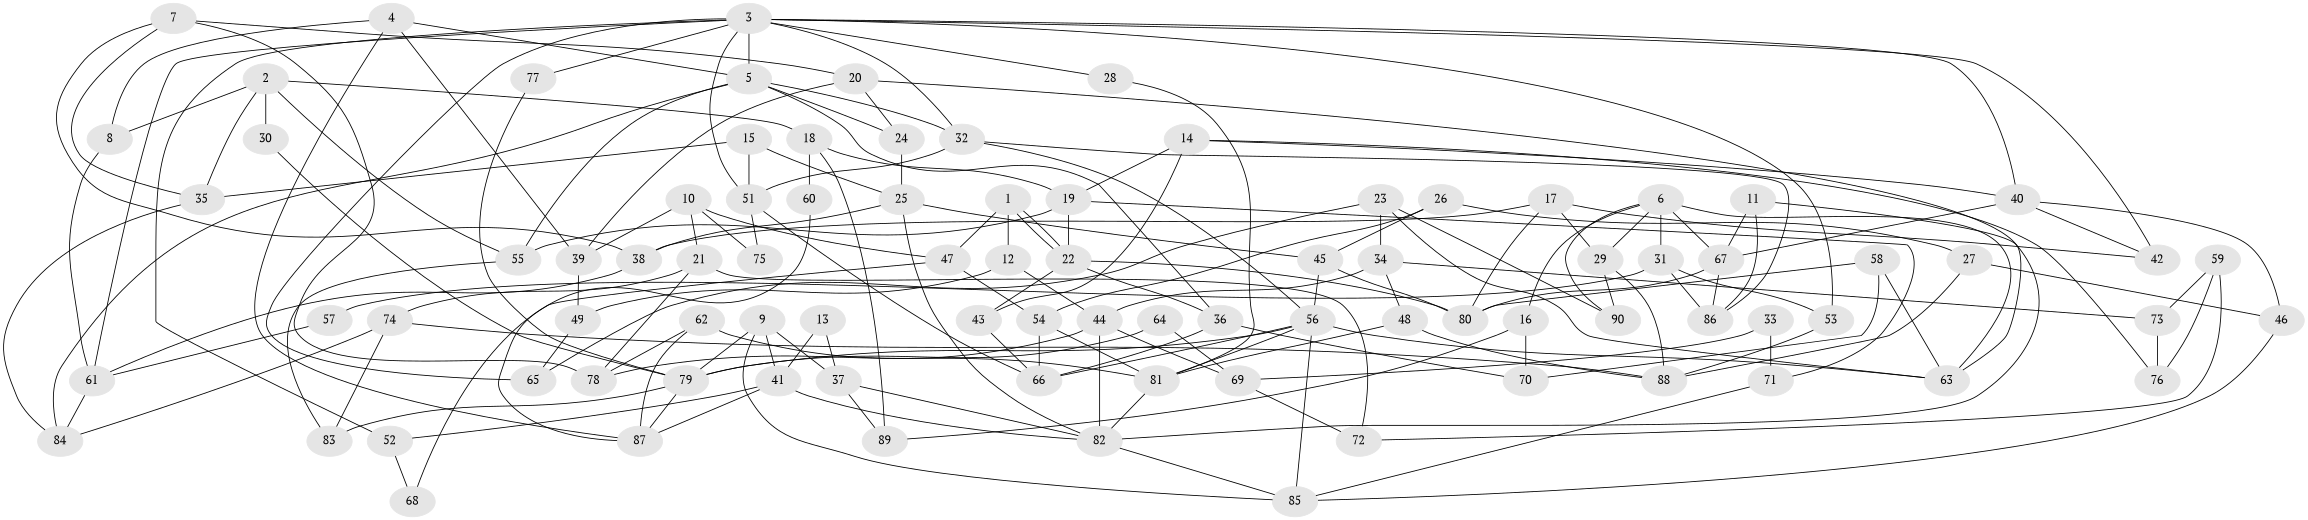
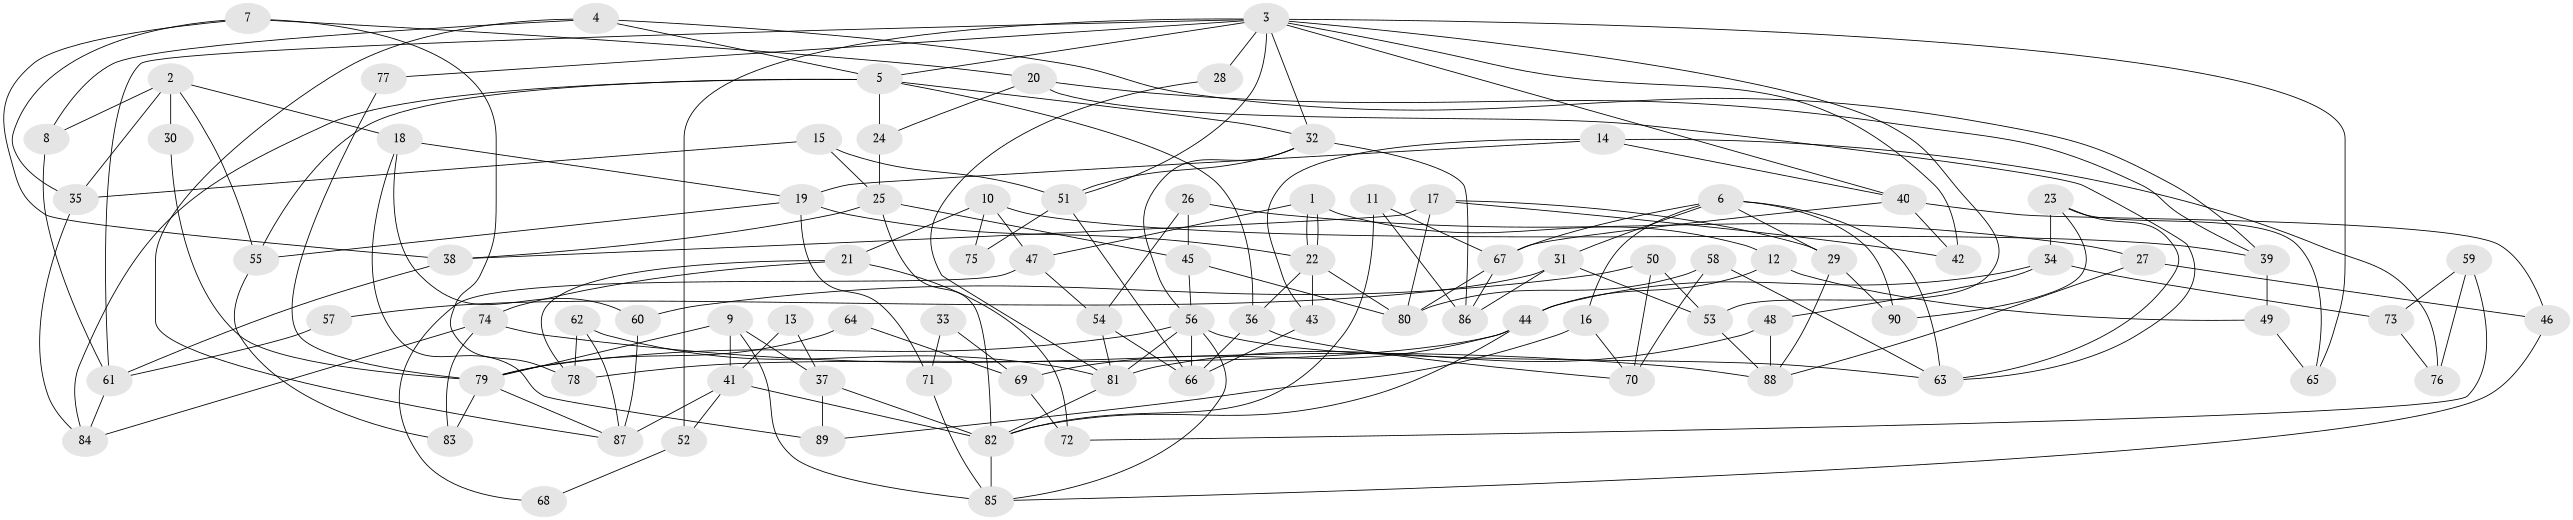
none -> (1653, 260)
